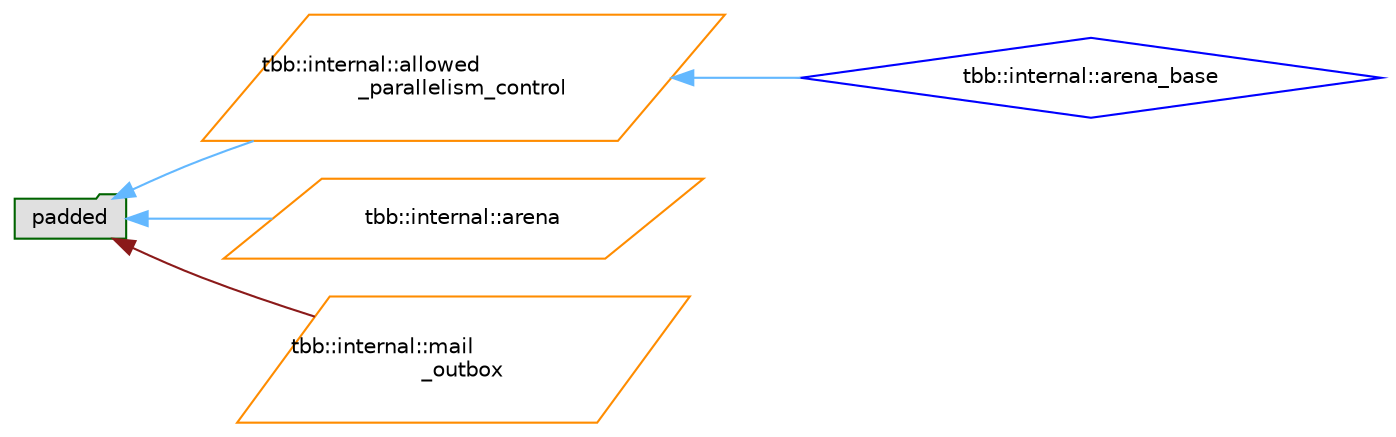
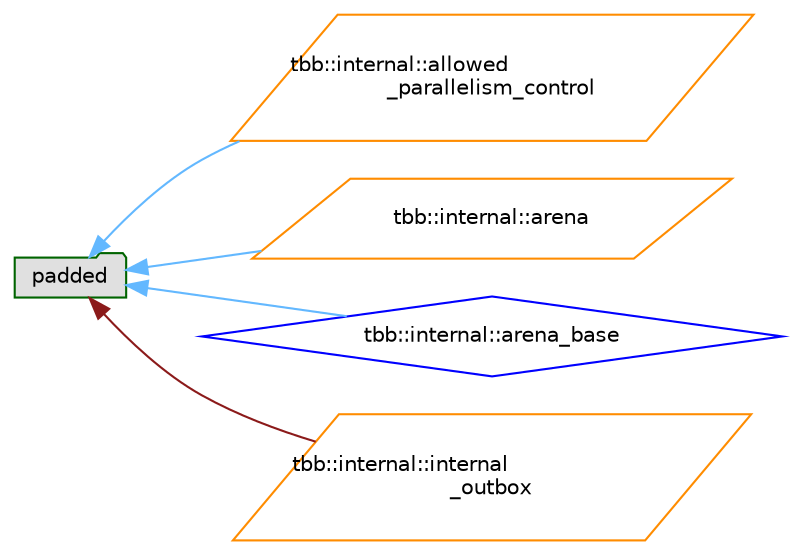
(747, 78) -> (247, 302)
(463, 360) -> (492, 477)
